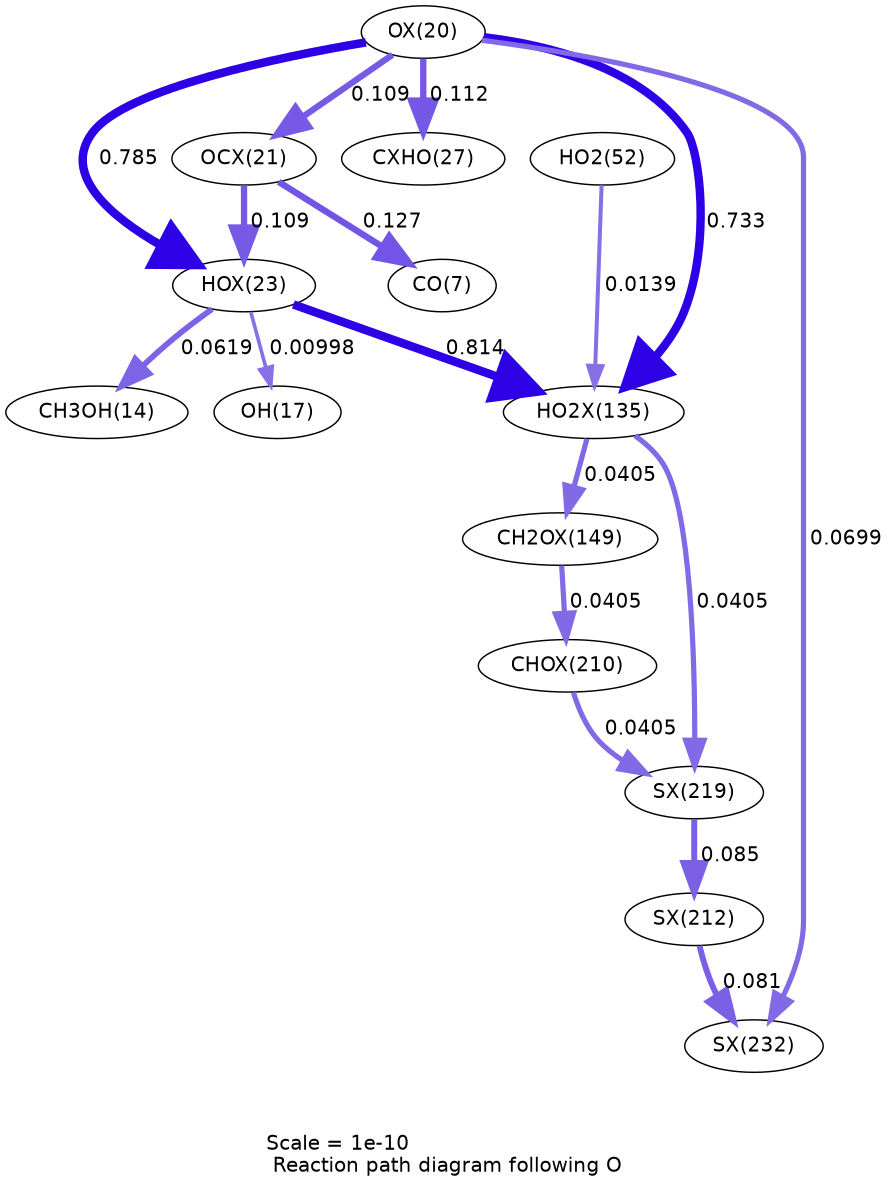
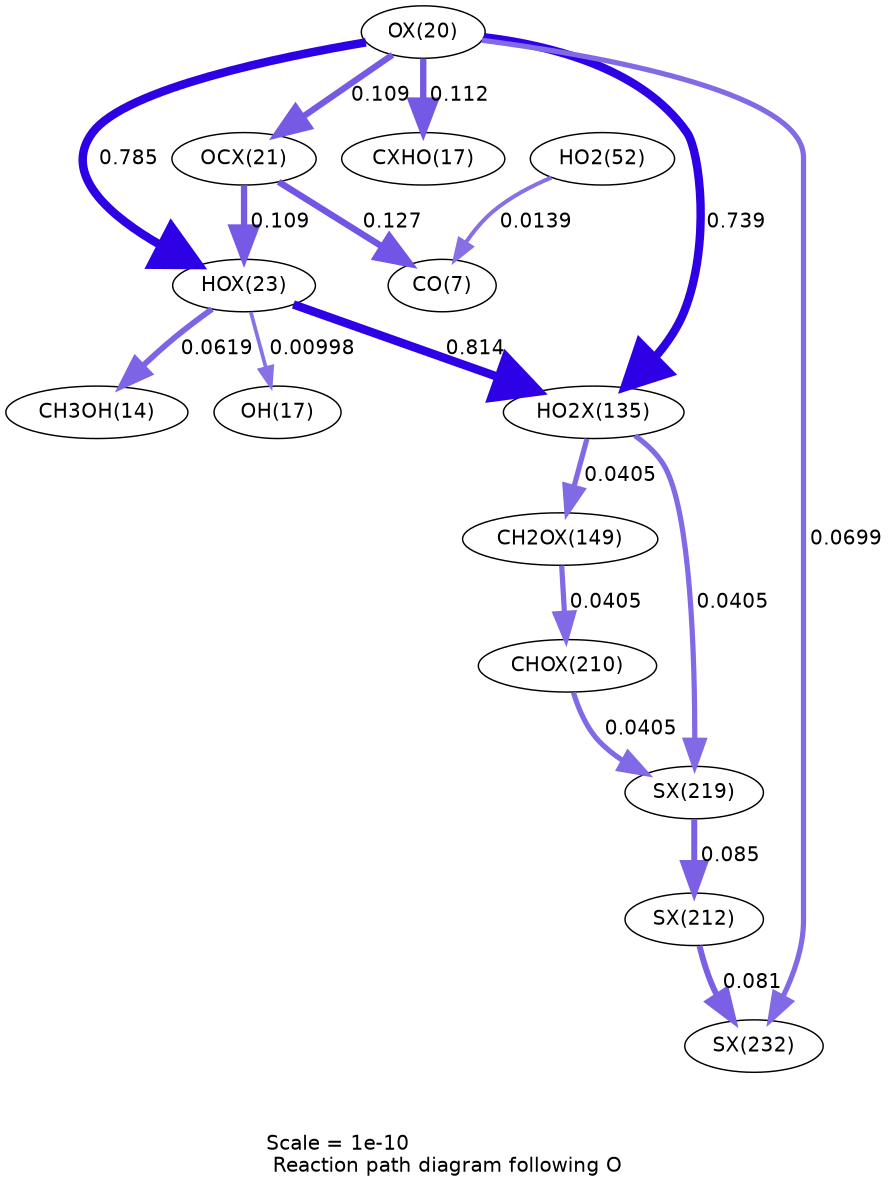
(423, 159) -> (423, 159)
(734, 222) -> (734, 222)
(598, 275) -> (503, 204)
